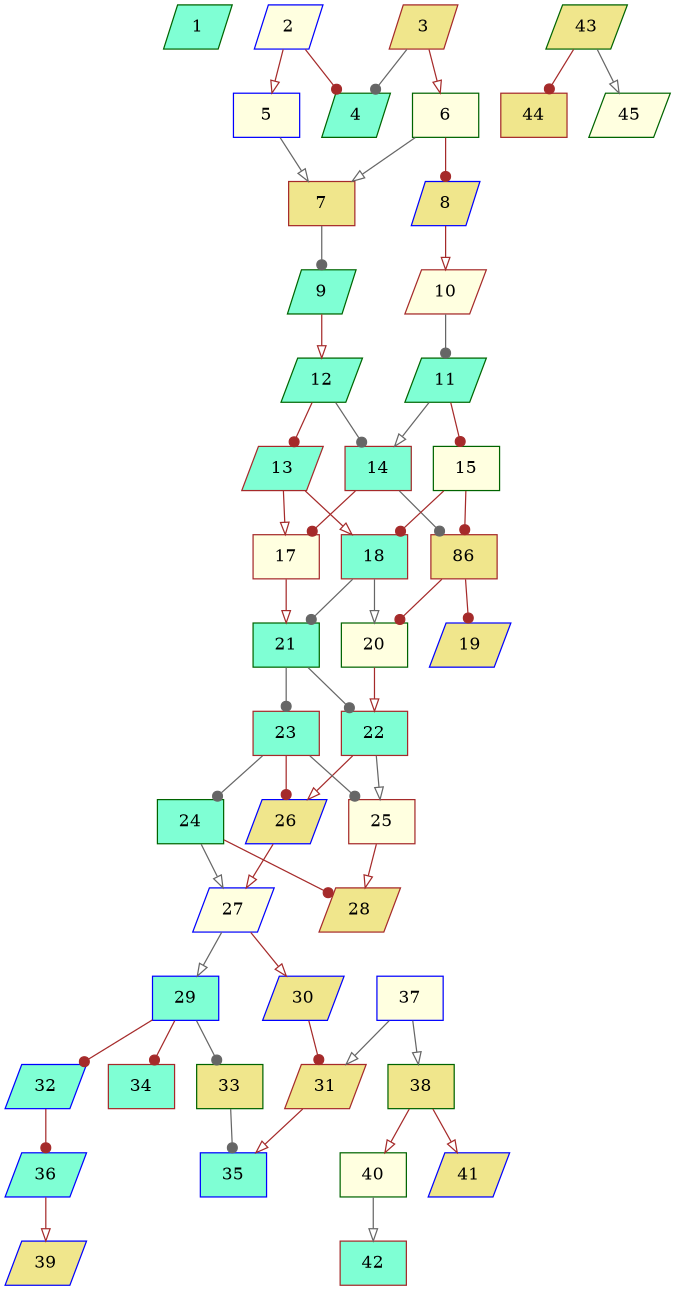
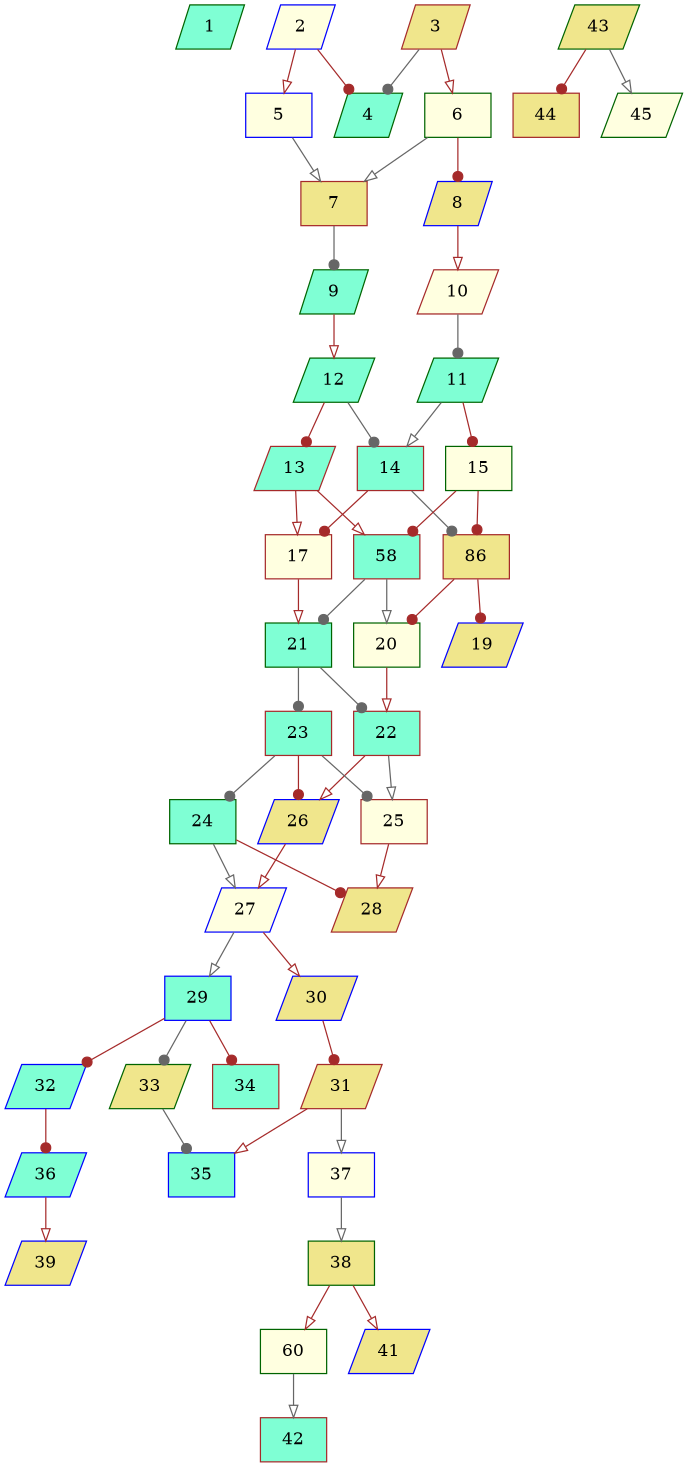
(374, 557) -> (387, 557)
(372, 1038) -> (341, 1125)
(230, 1087) -> (150, 1087)
(373, 1175) -> (294, 1351)
